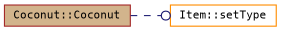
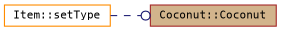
(146, 16) -> (126, 16)
